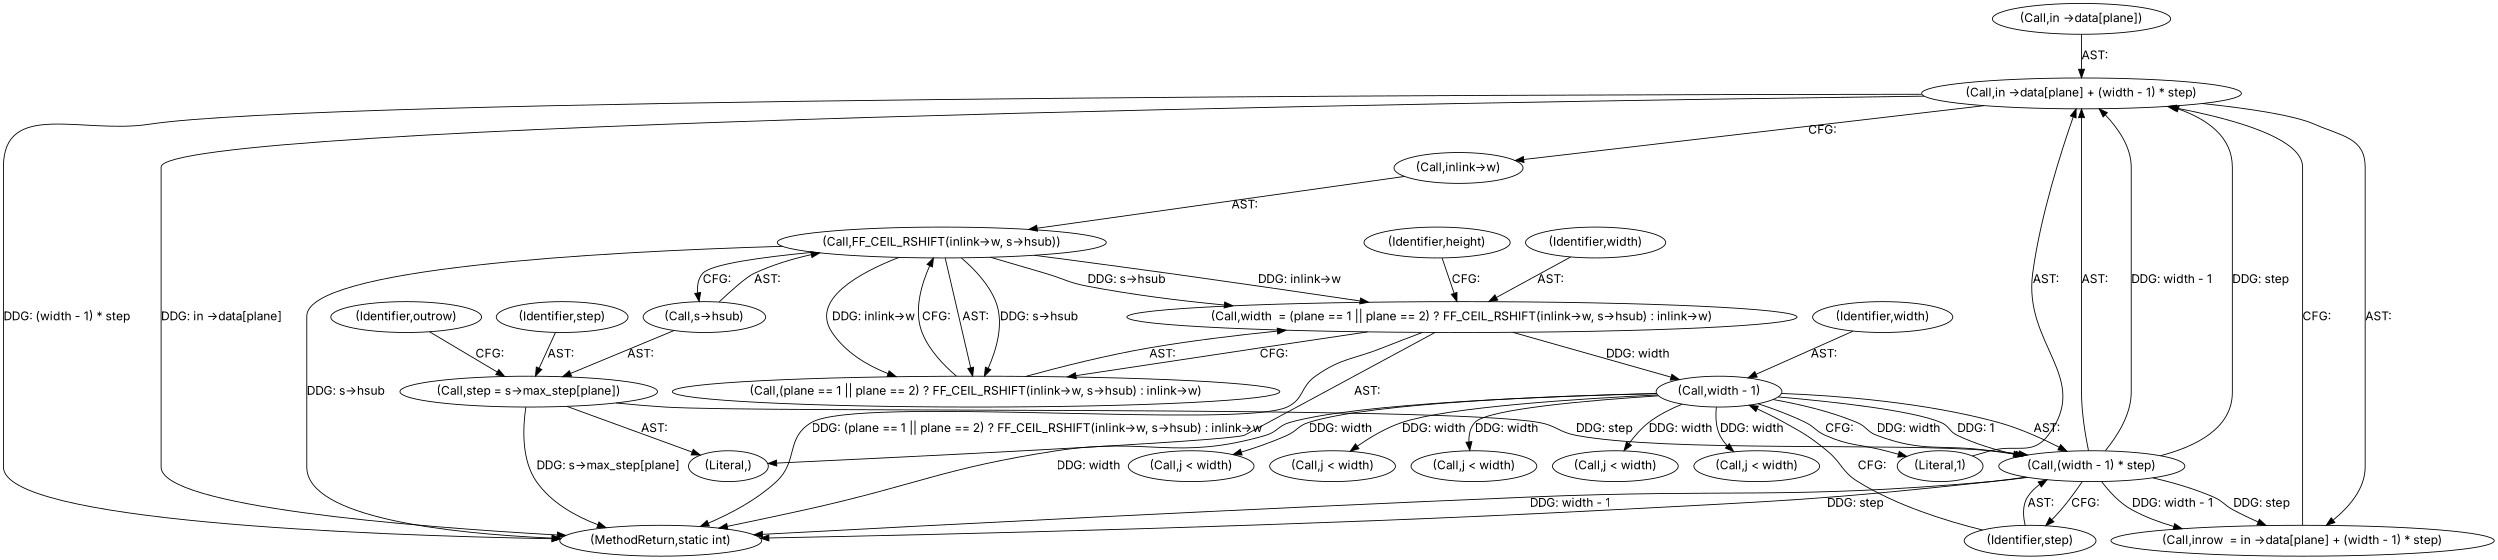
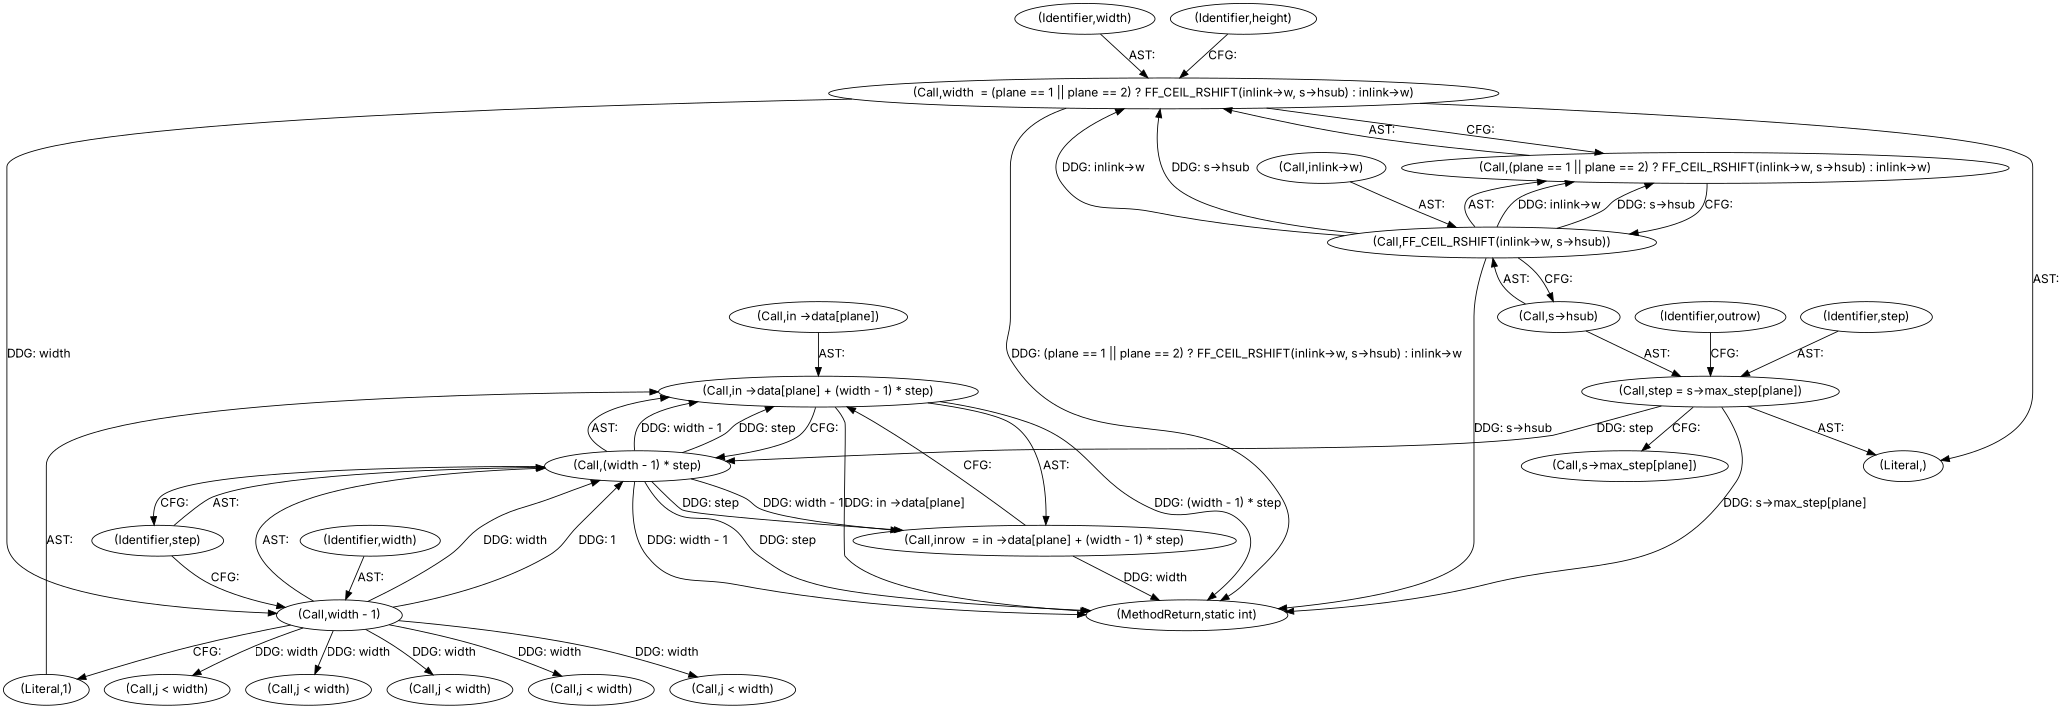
(1754, 133) -> (779, 445)
(1191, 448) -> (1112, 576)
none -> (1625, 466)
